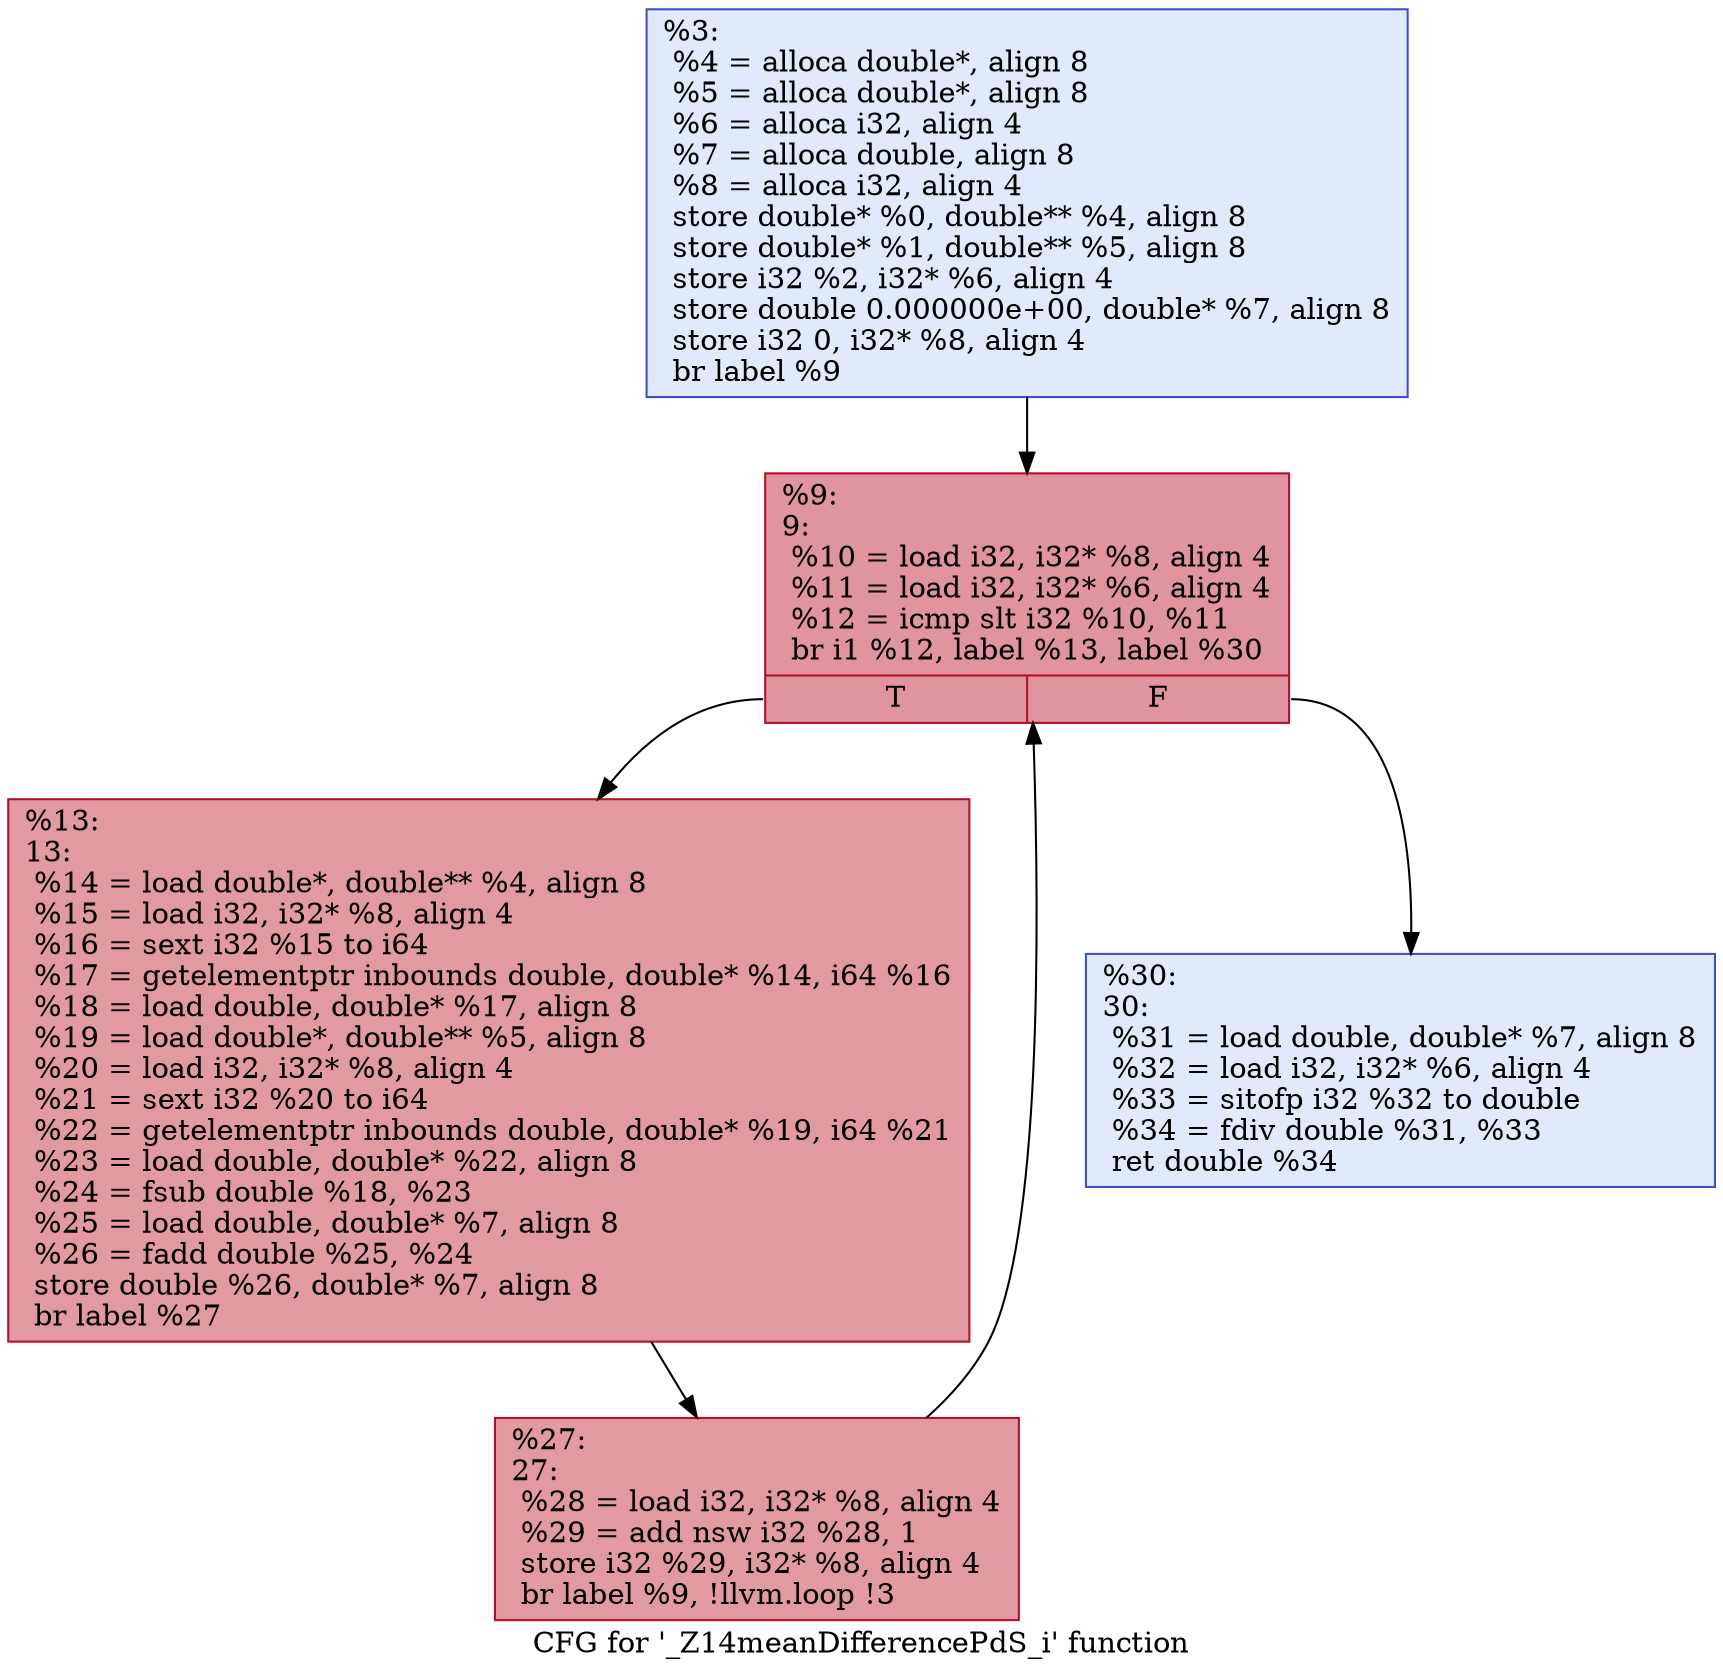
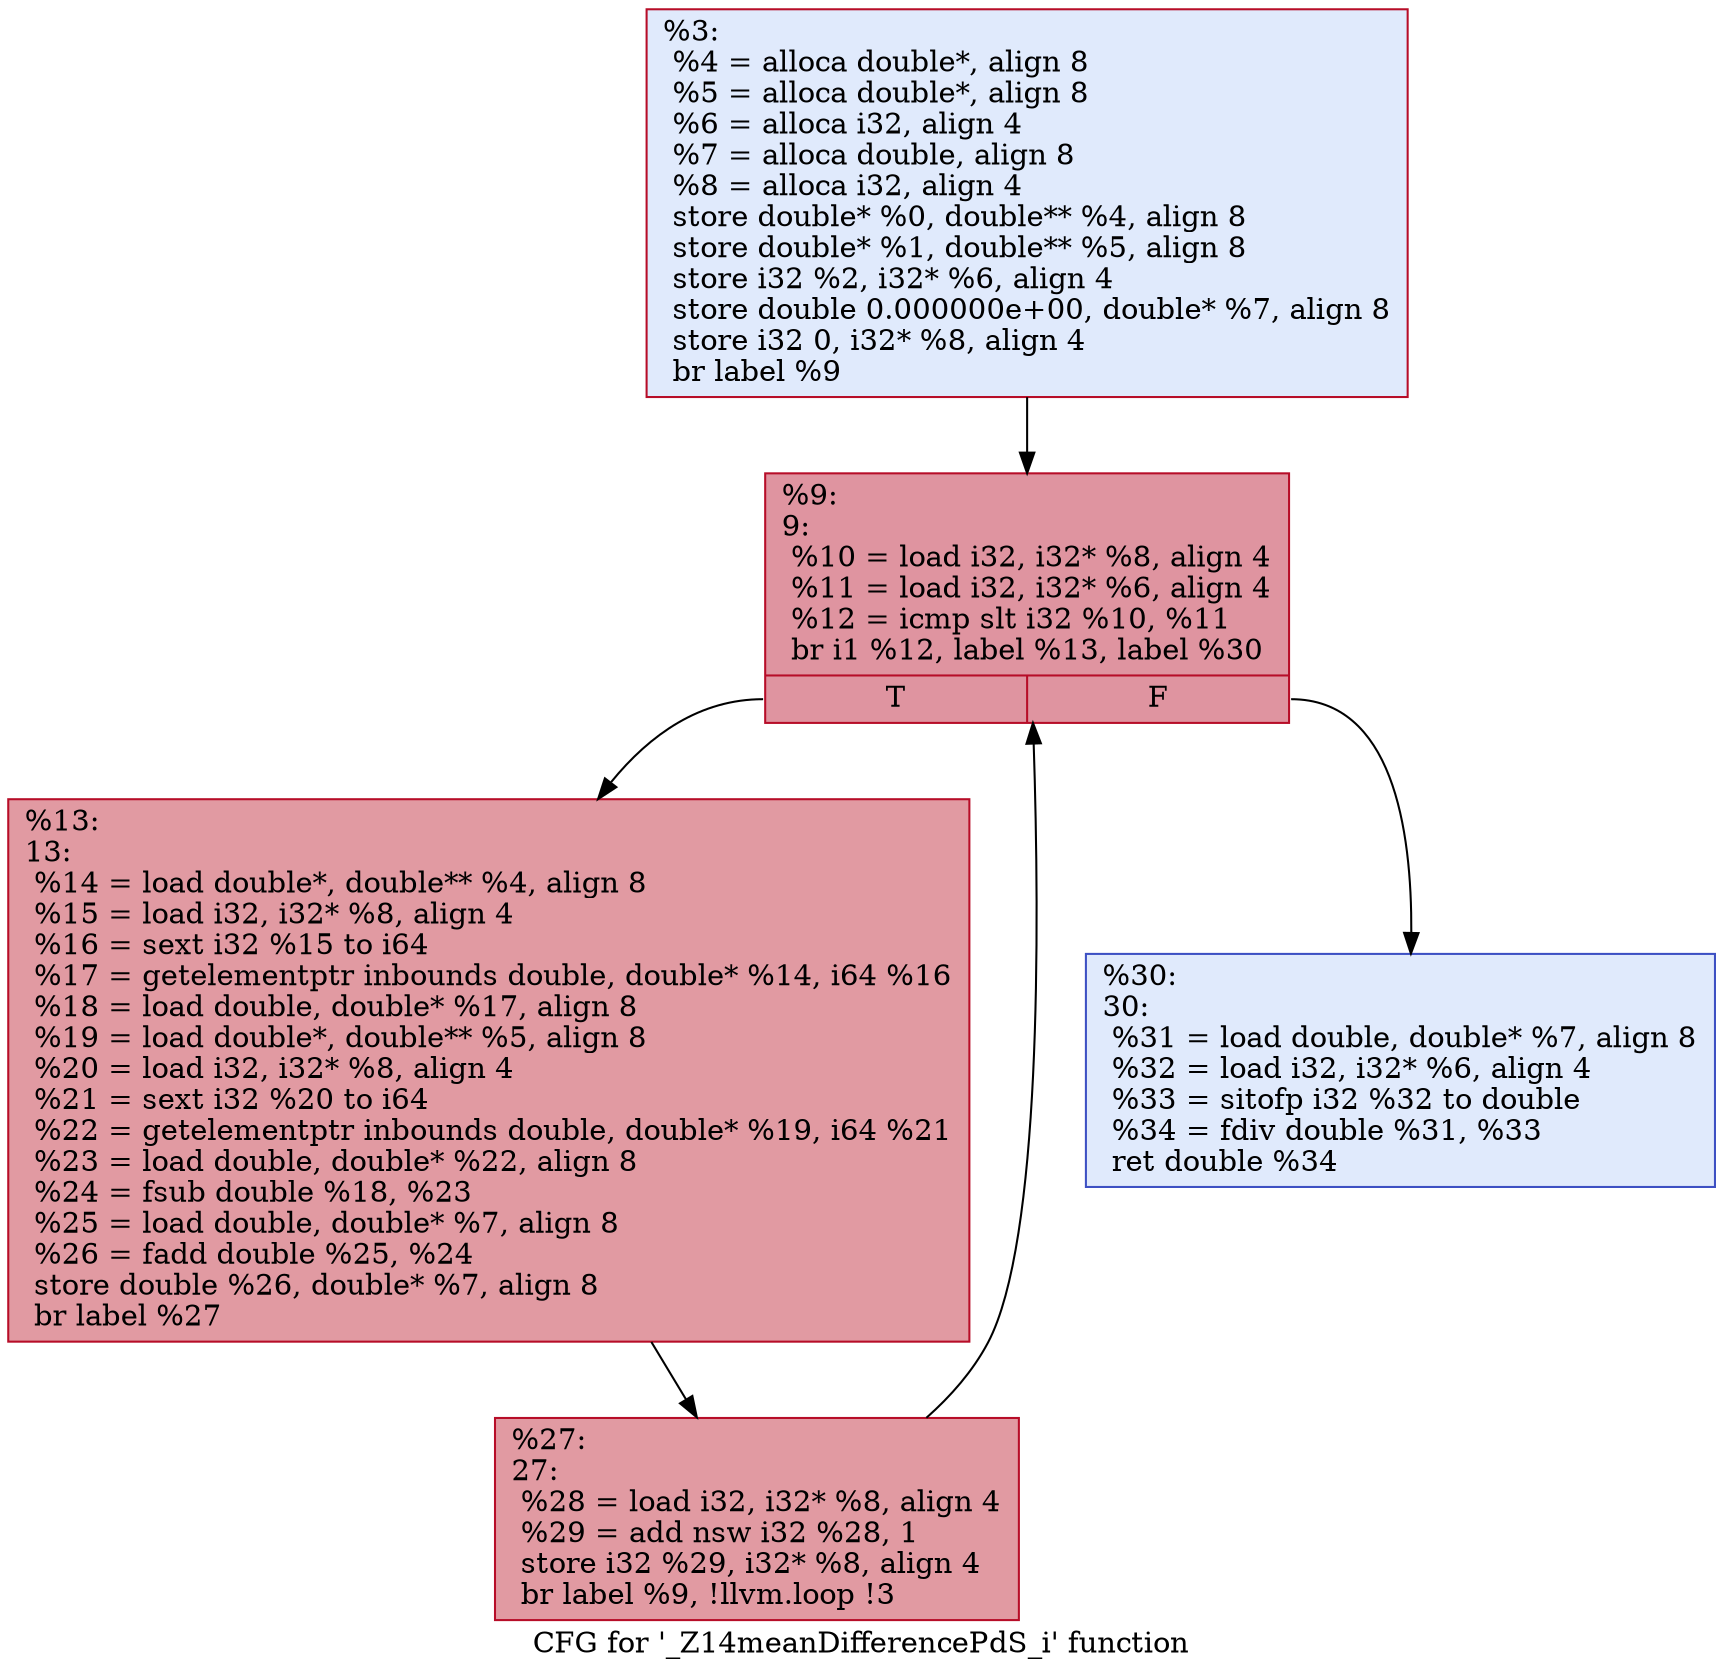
(1027, 203) -> (1027, 203)
